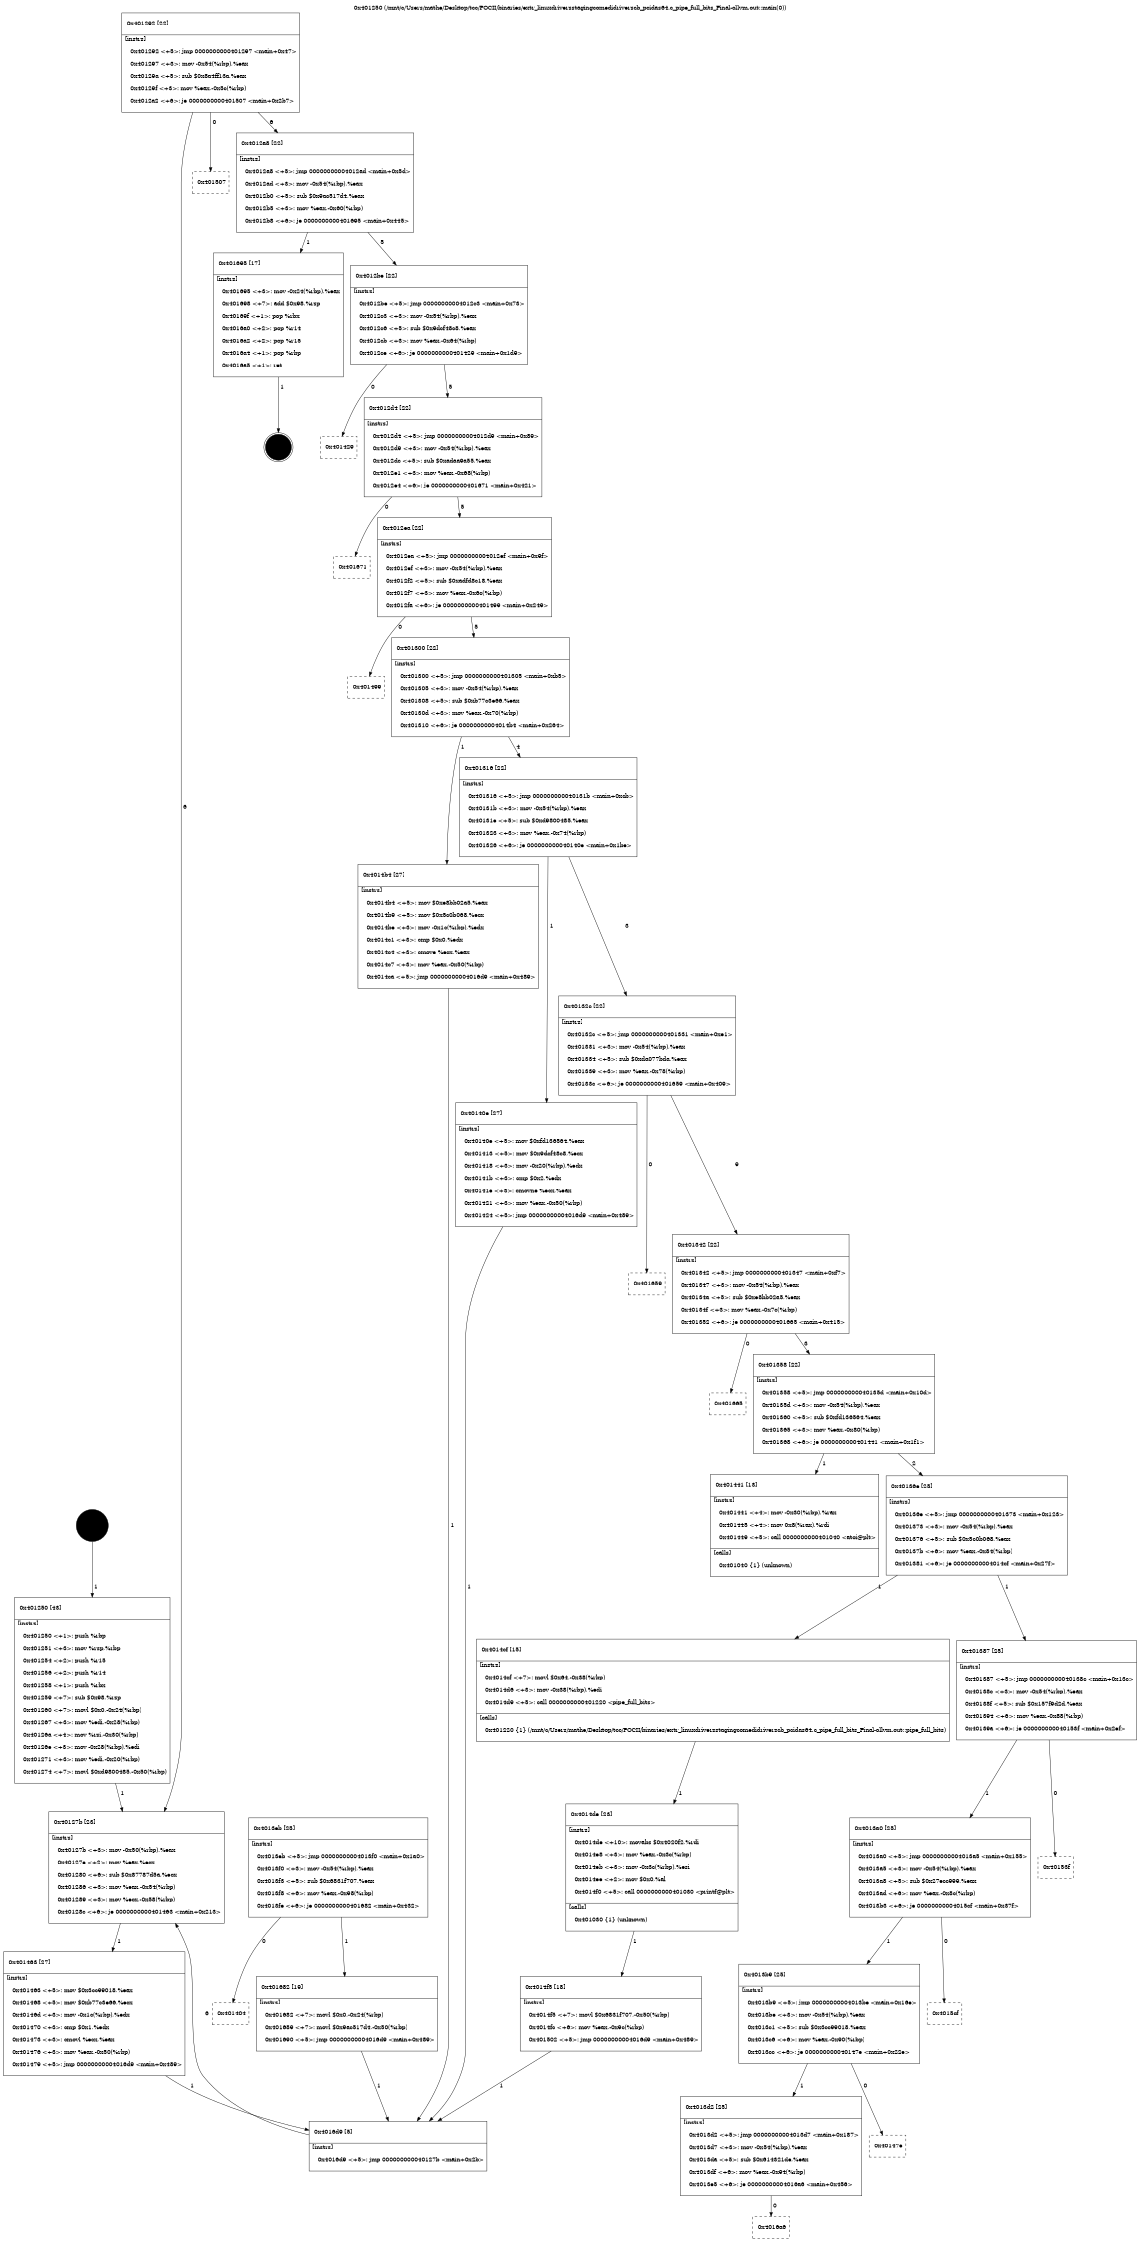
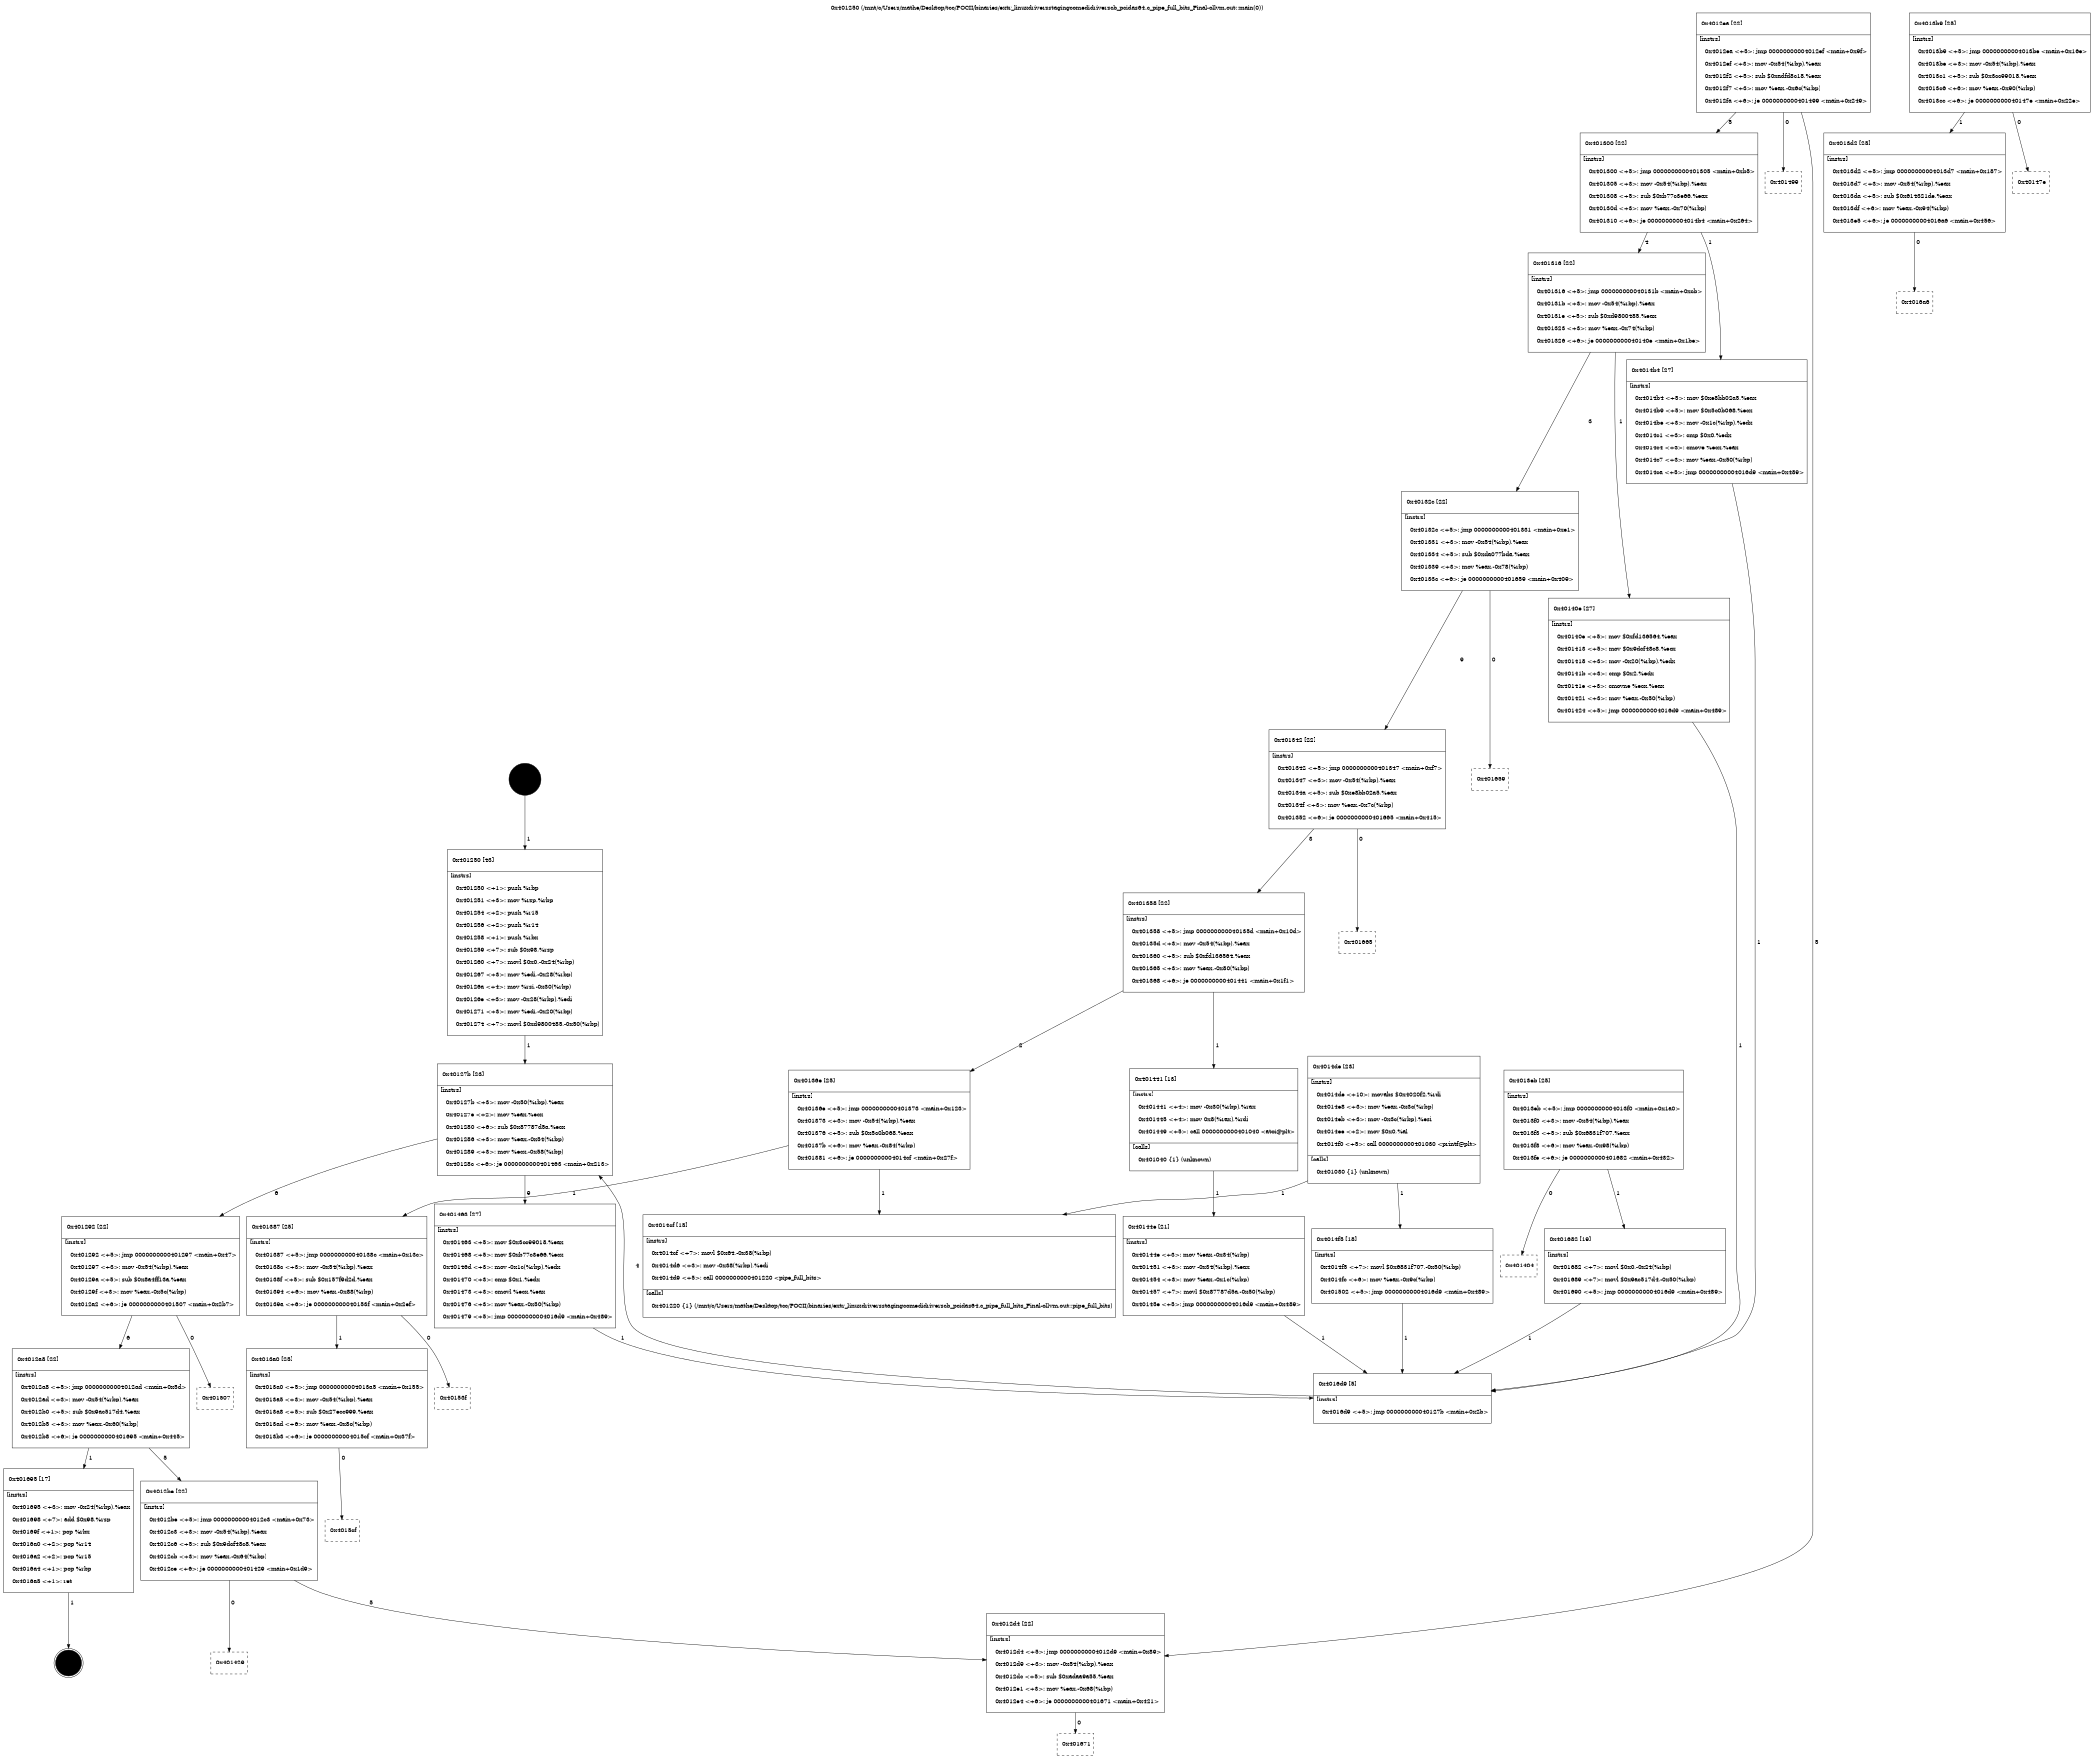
(459, 505) -> (1813, 1154)
(181, 960) -> (328, 1170)
none -> (1214, 1266)
(685, 1771) -> (1188, 1199)
(886, 1939) -> none
(118, 1941) -> (528, 1194)
(206, 2014) -> (637, 1266)
